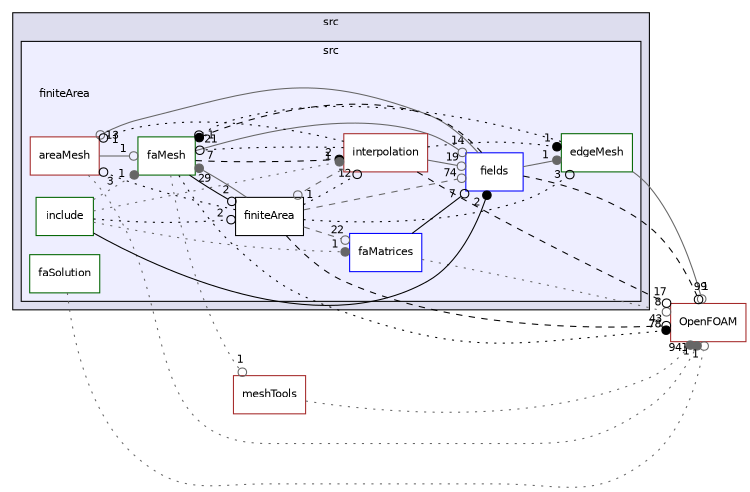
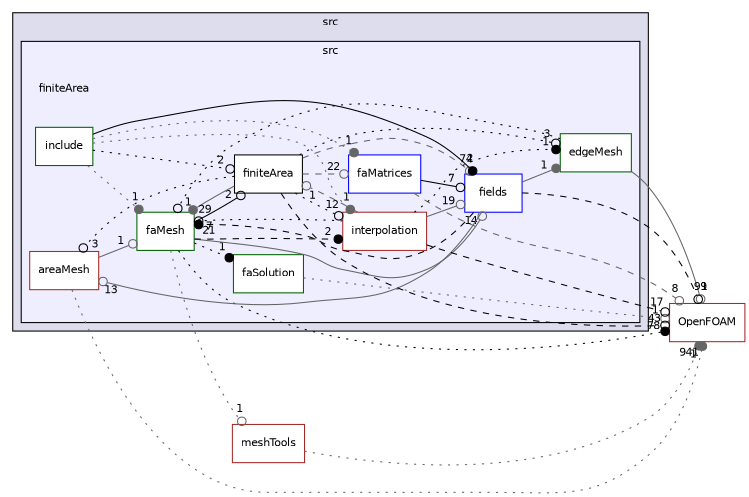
(208, 122) -> none
none -> (210, 250)
(542, 284) -> (544, 248)
